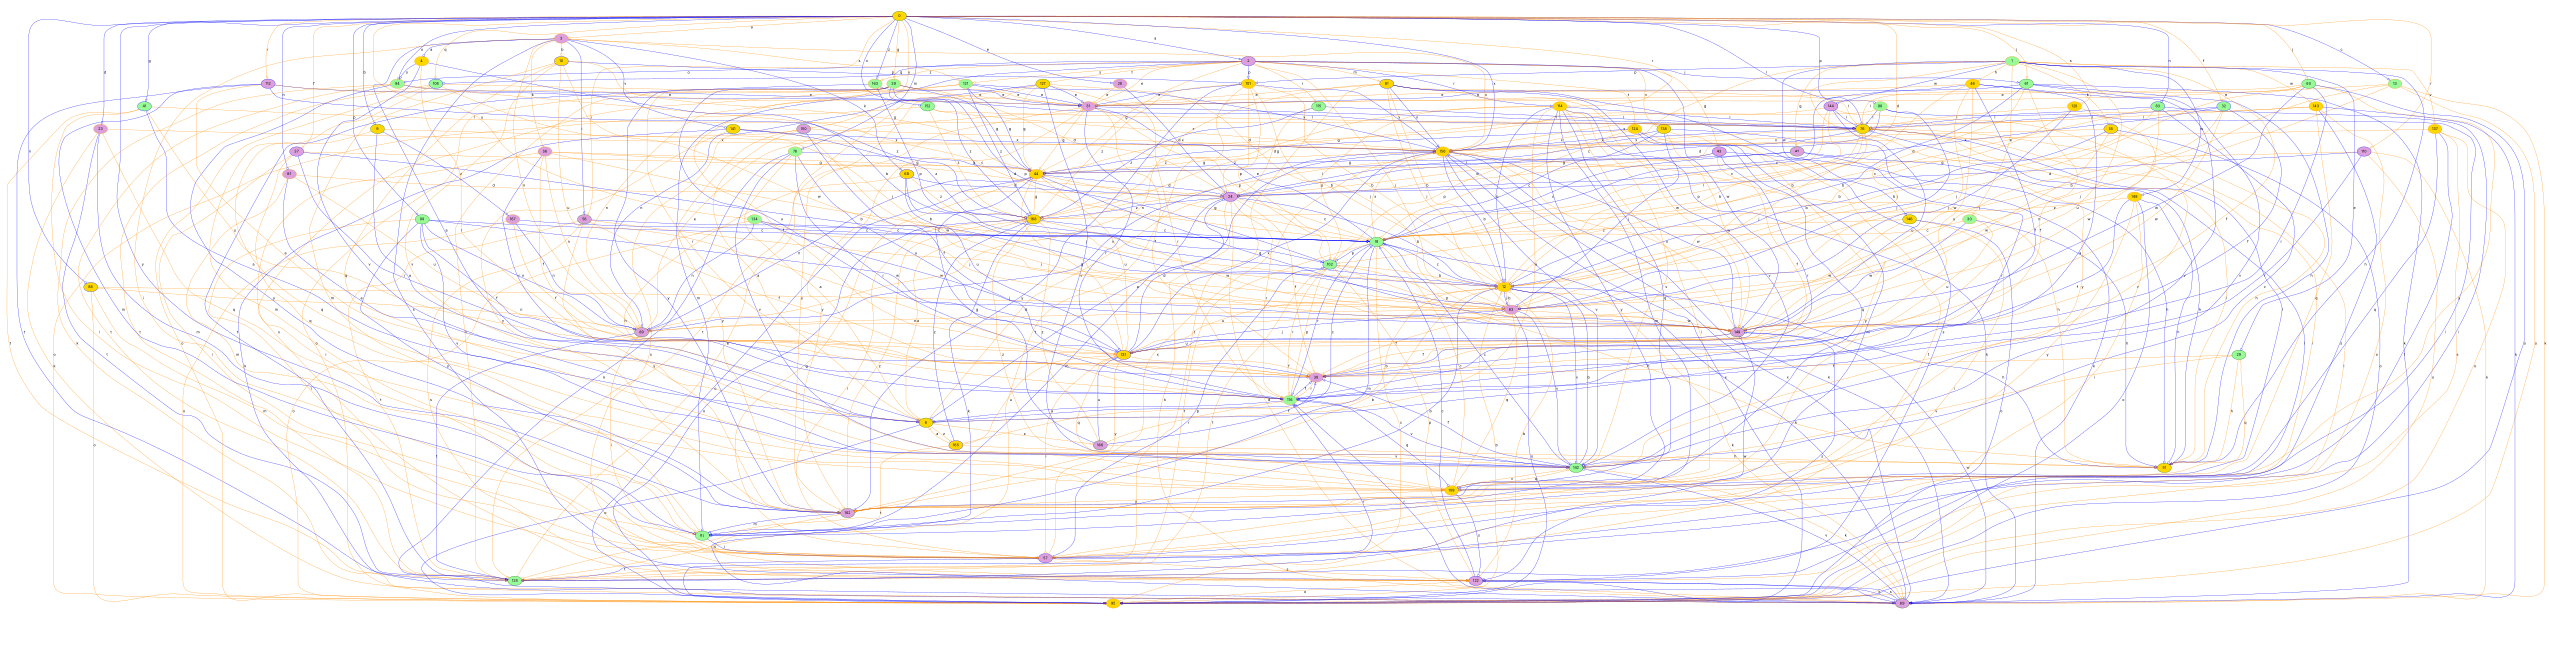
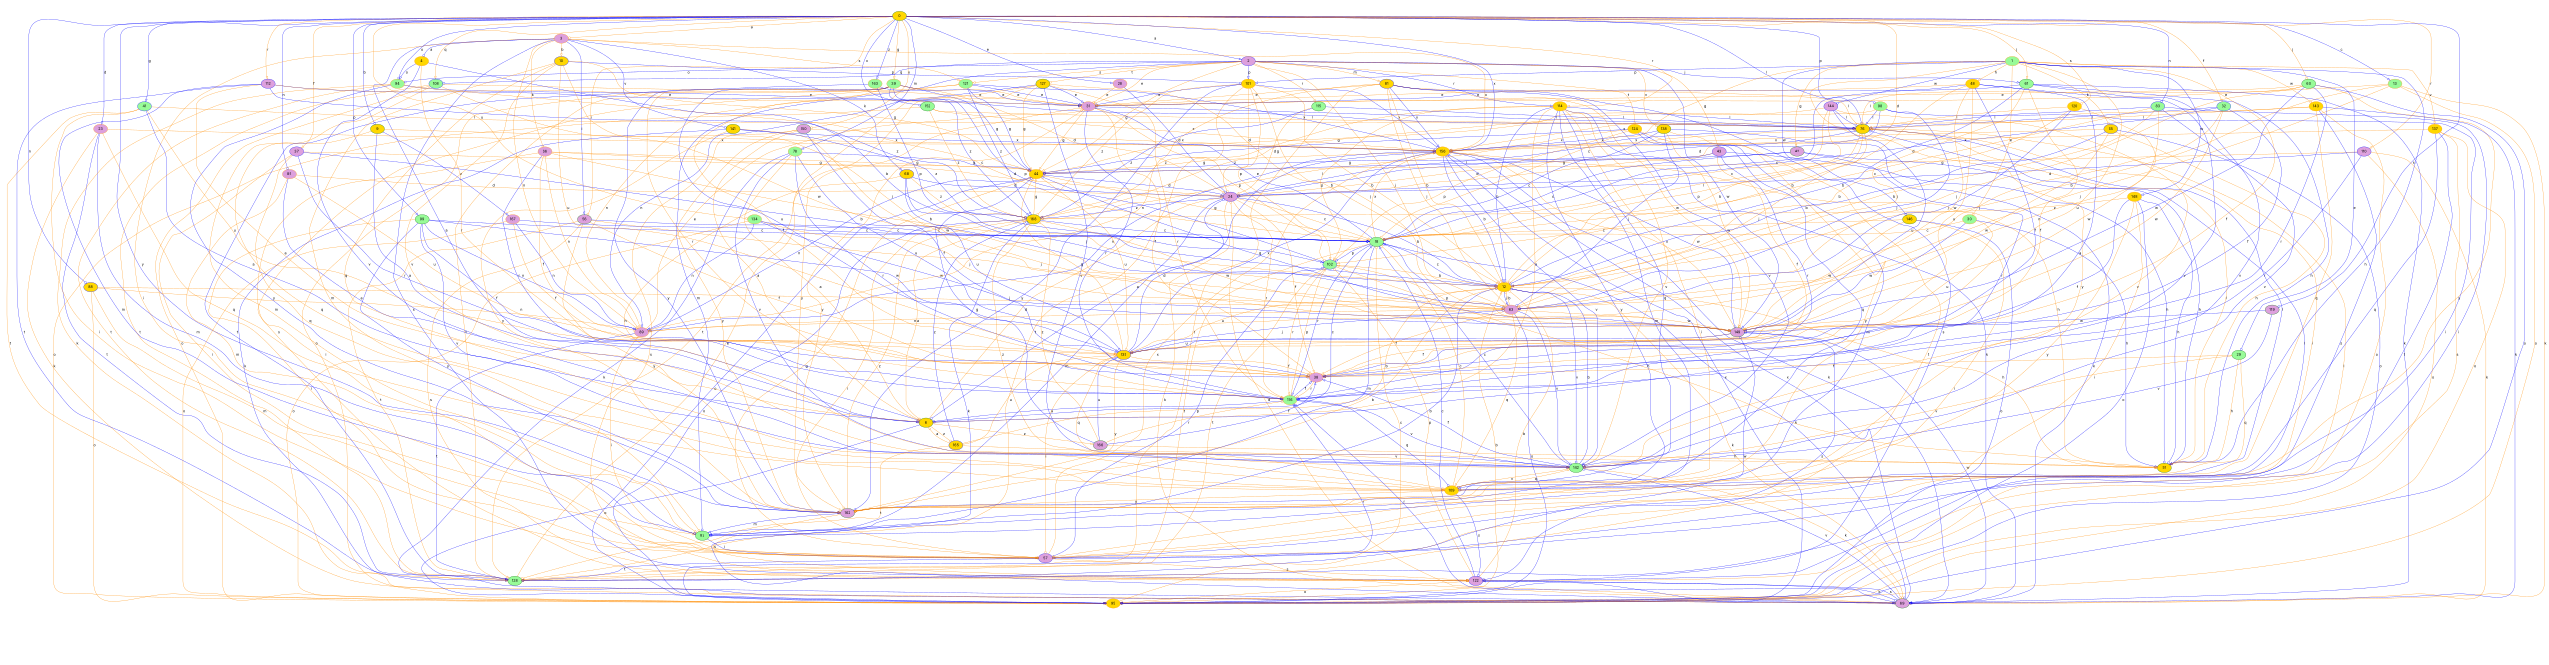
(972, 67) -> none
(1035, 198) -> (1035, 198)
none -> (2272, 310)
(1820, 331) -> (1820, 331)
(642, 332) -> (642, 332)
